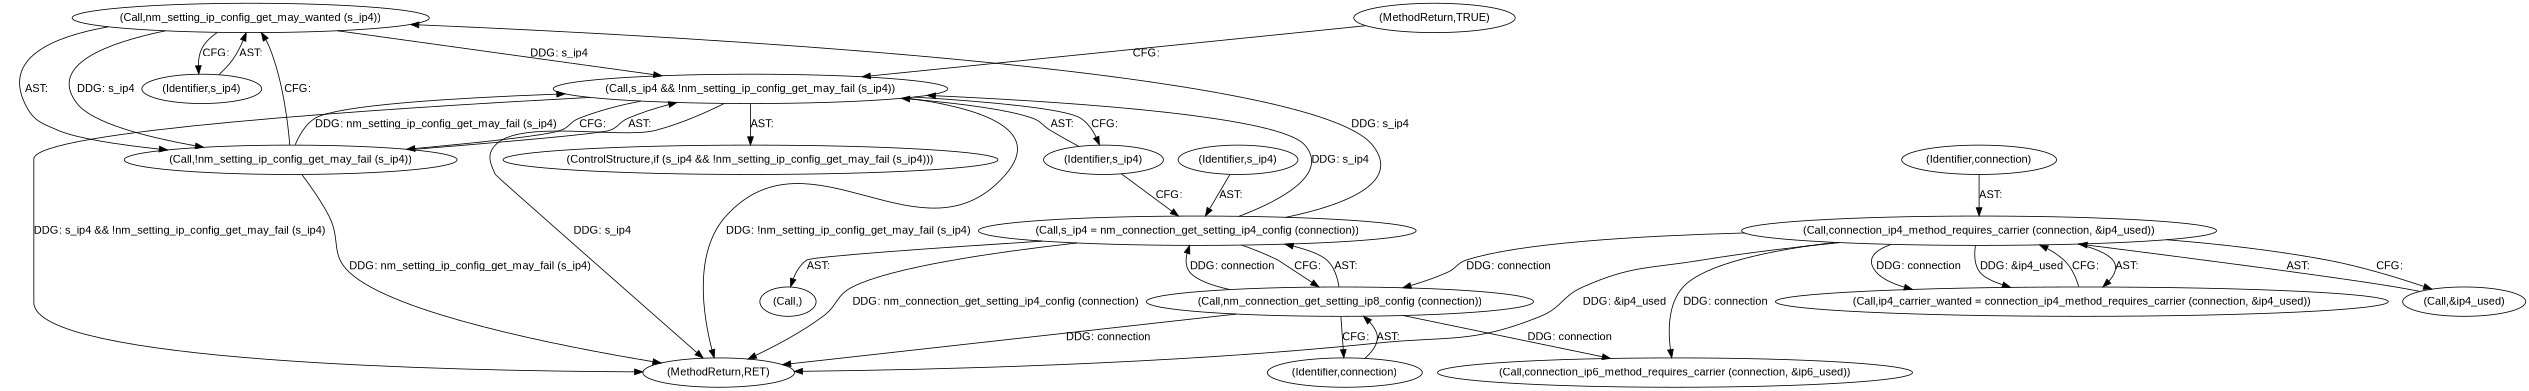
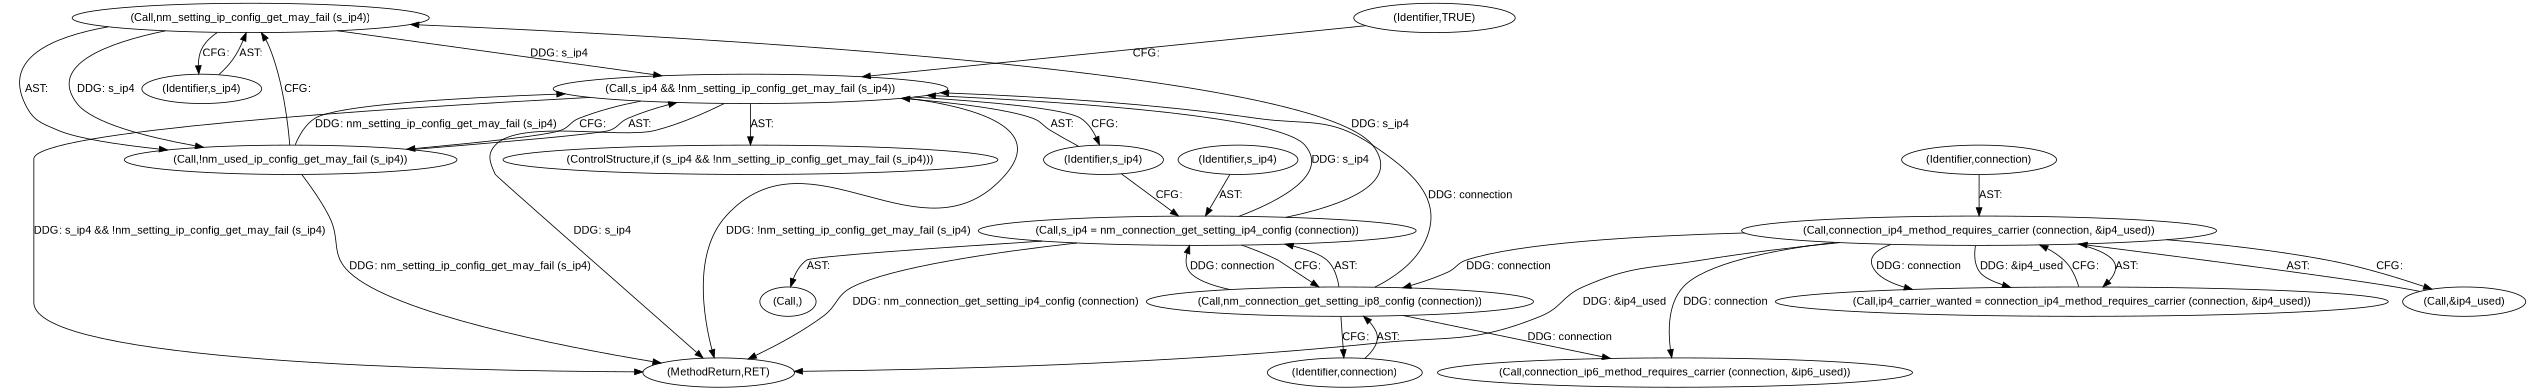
(251, 18) -> (251, 18)
(1434, 18) -> (1434, 18)
(291, 160) -> (291, 160)
(1013, 339) -> (1258, 118)
